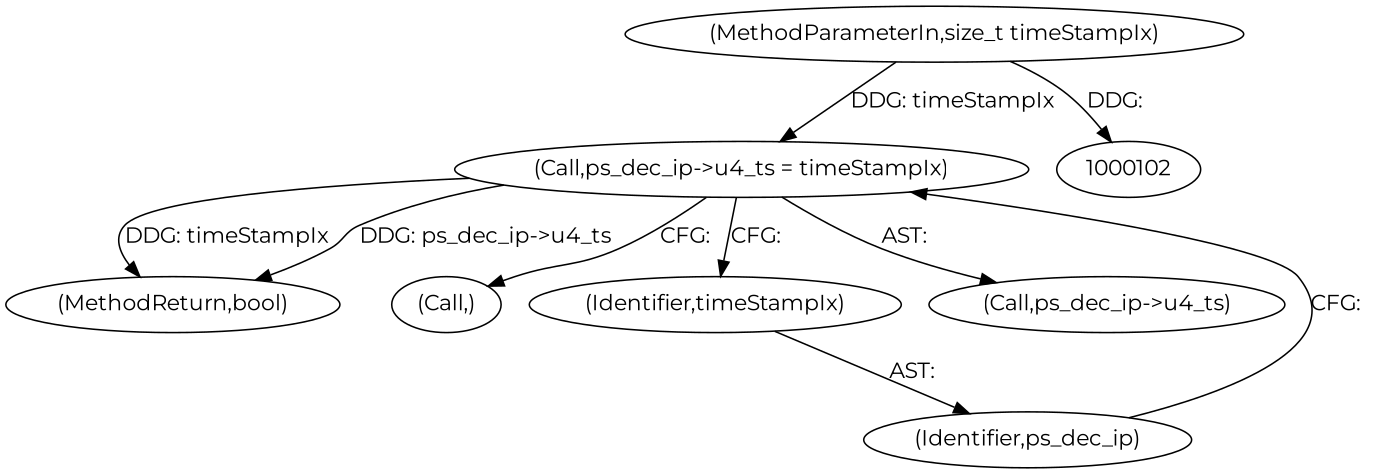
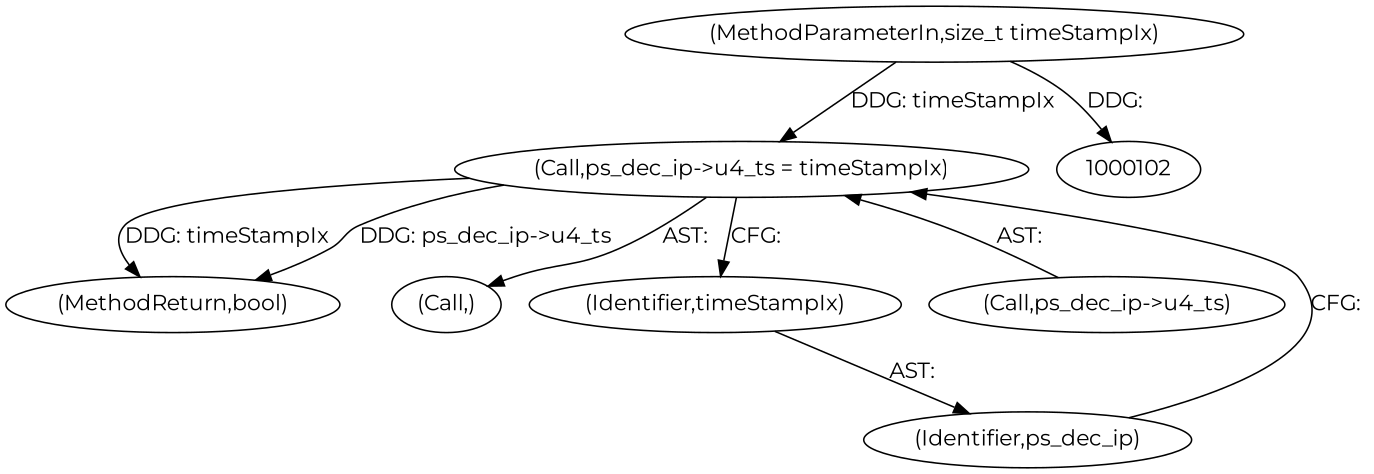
(689, 237) -> (689, 237)
(878, 247) -> (962, 233)
